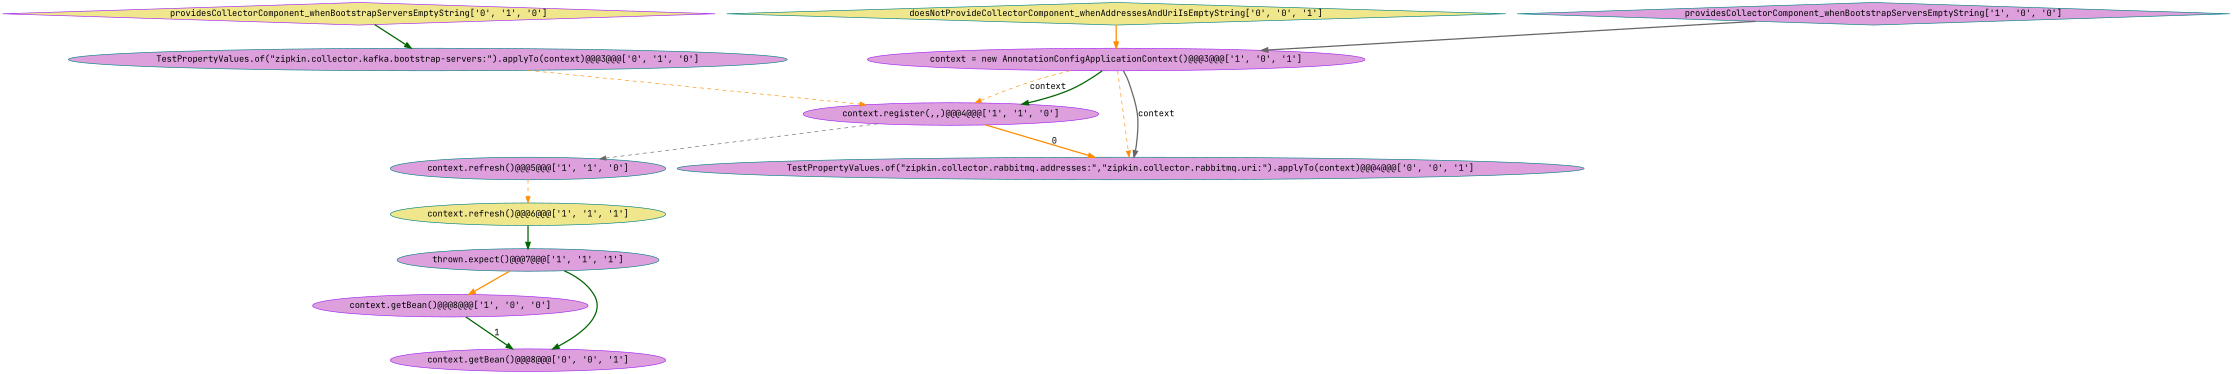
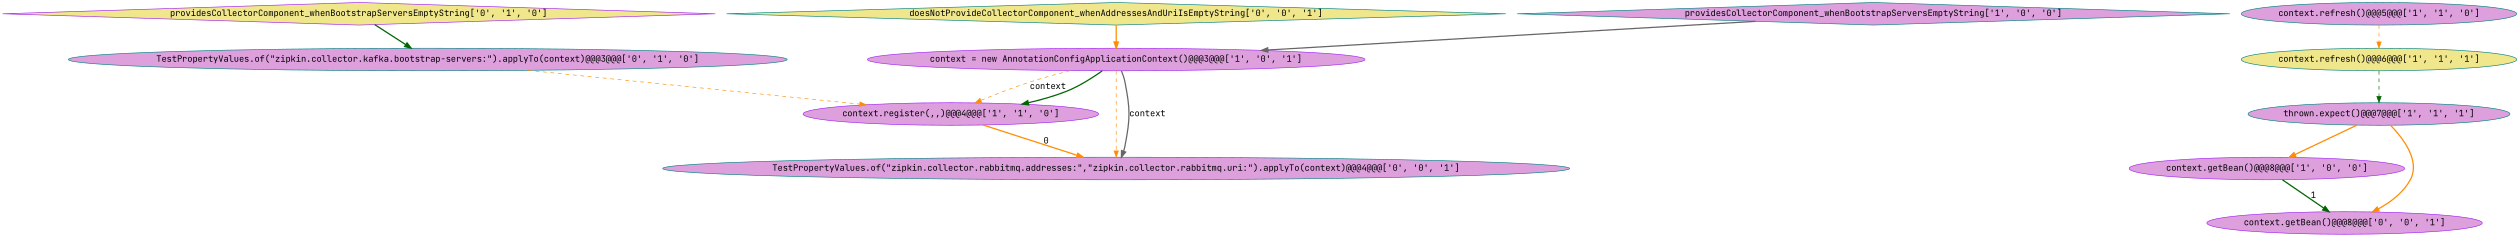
(742, 141) -> none
(528, 234) -> (2379, 84)
(597, 310) -> (2413, 171)
